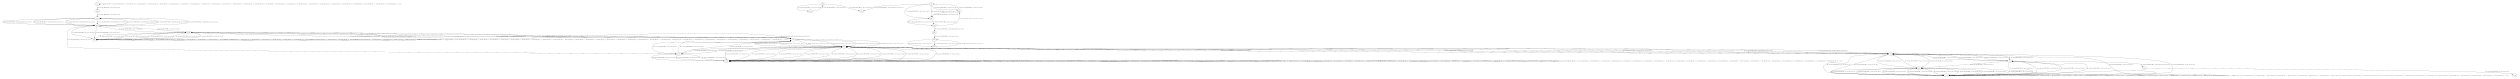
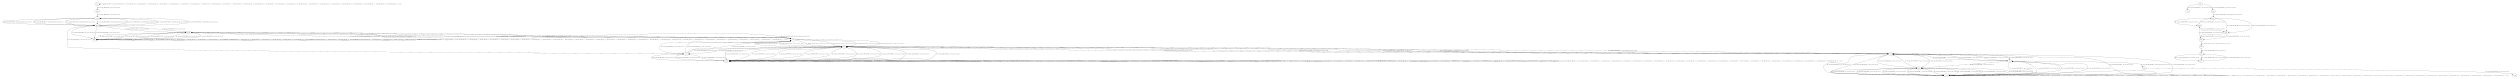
(896, 5) -> (2213, 14)
(818, 10) -> none
